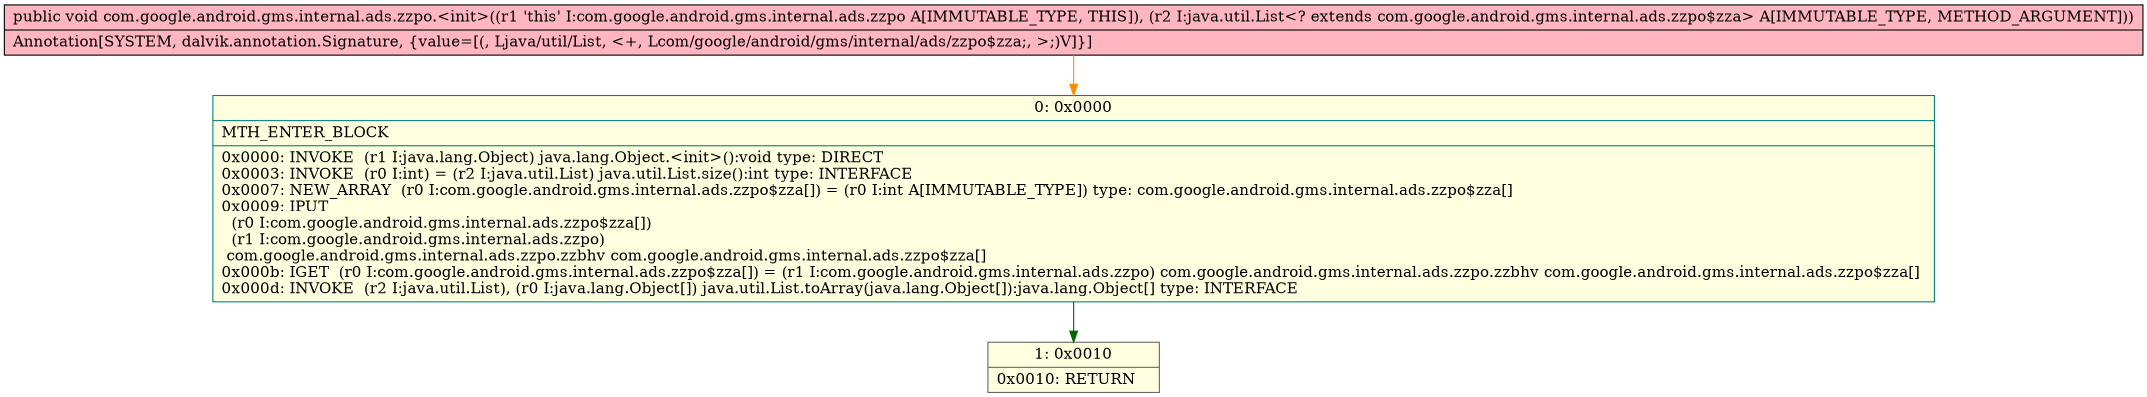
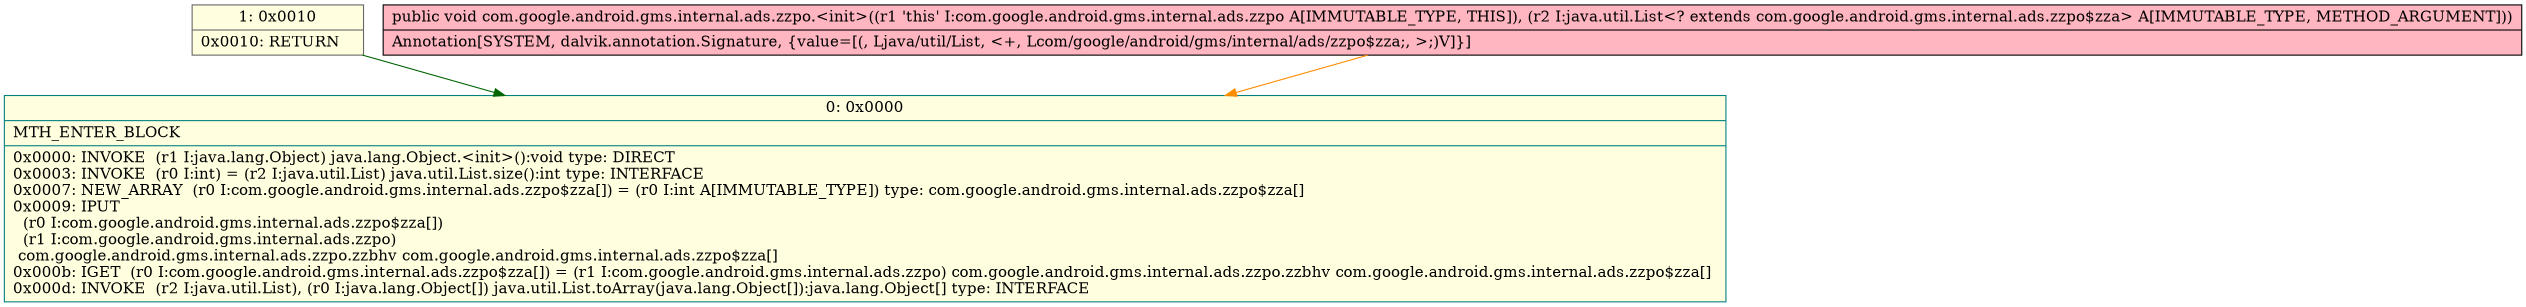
(1074, 317) -> (429, 74)
